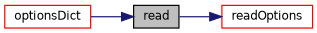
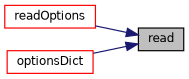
(195, 17) -> (111, 29)
